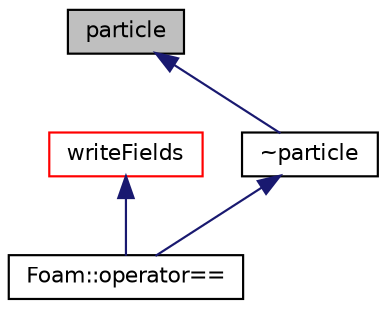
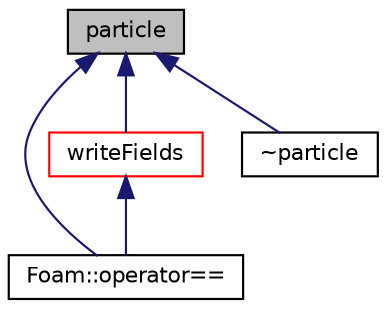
none -> (126, 105)
(209, 222) -> (27, 166)
